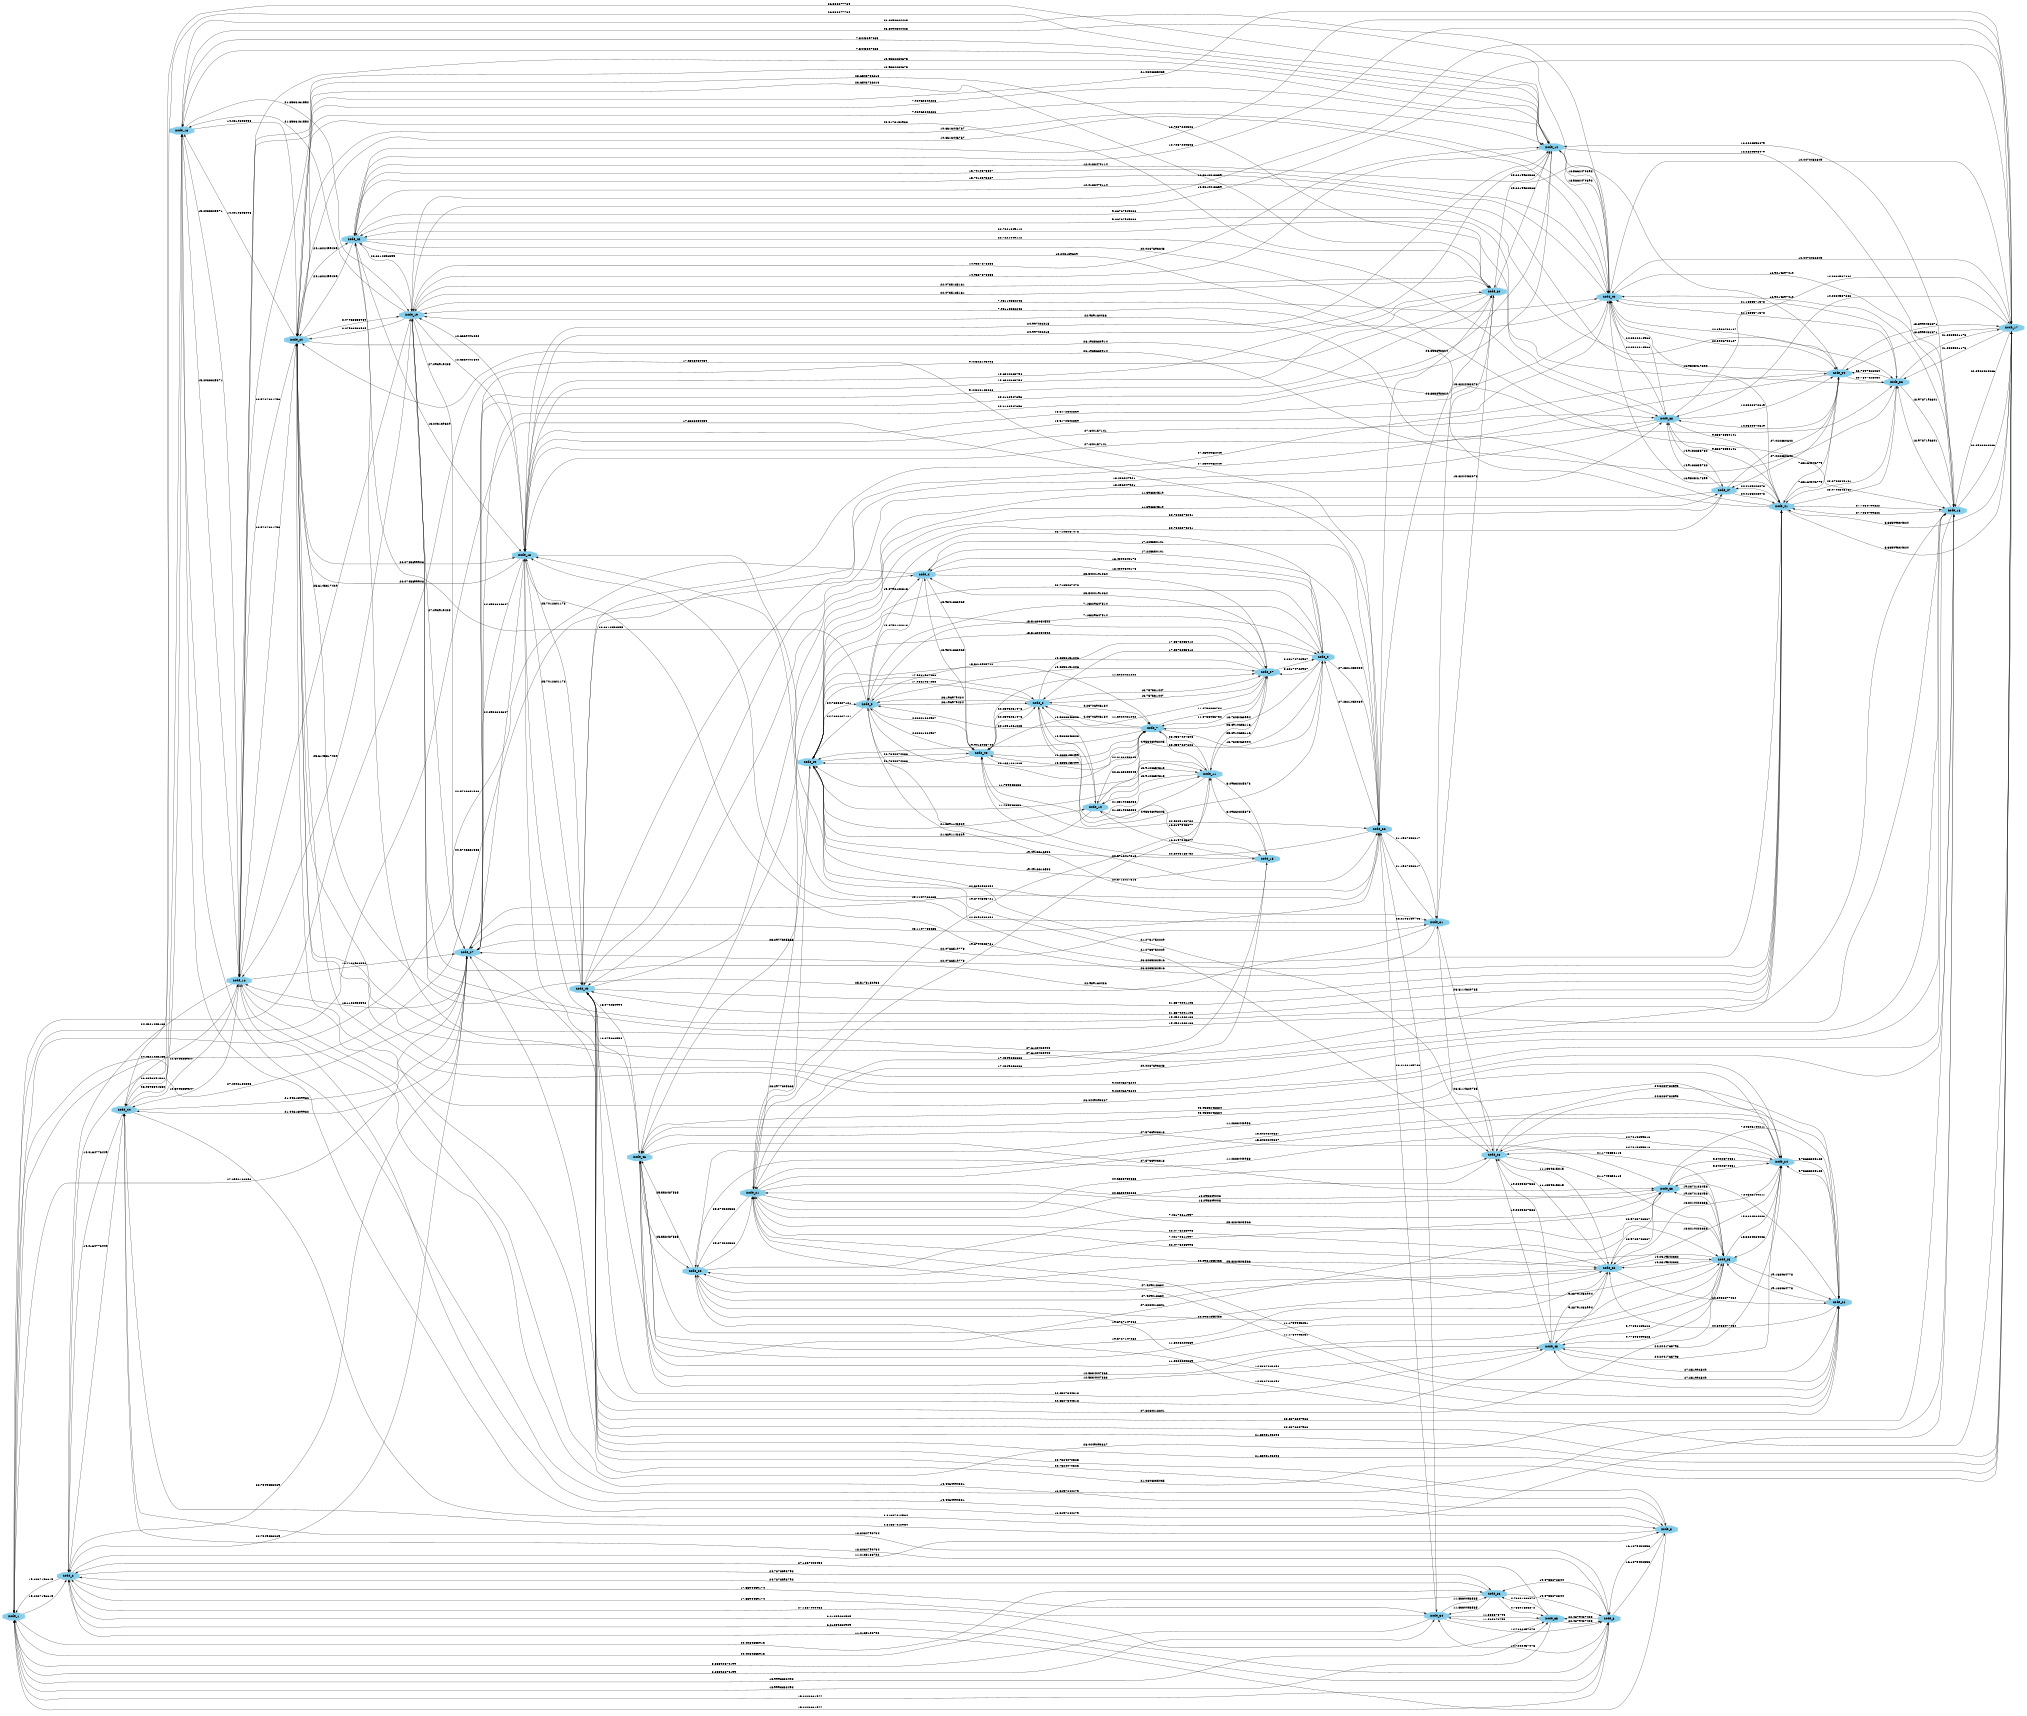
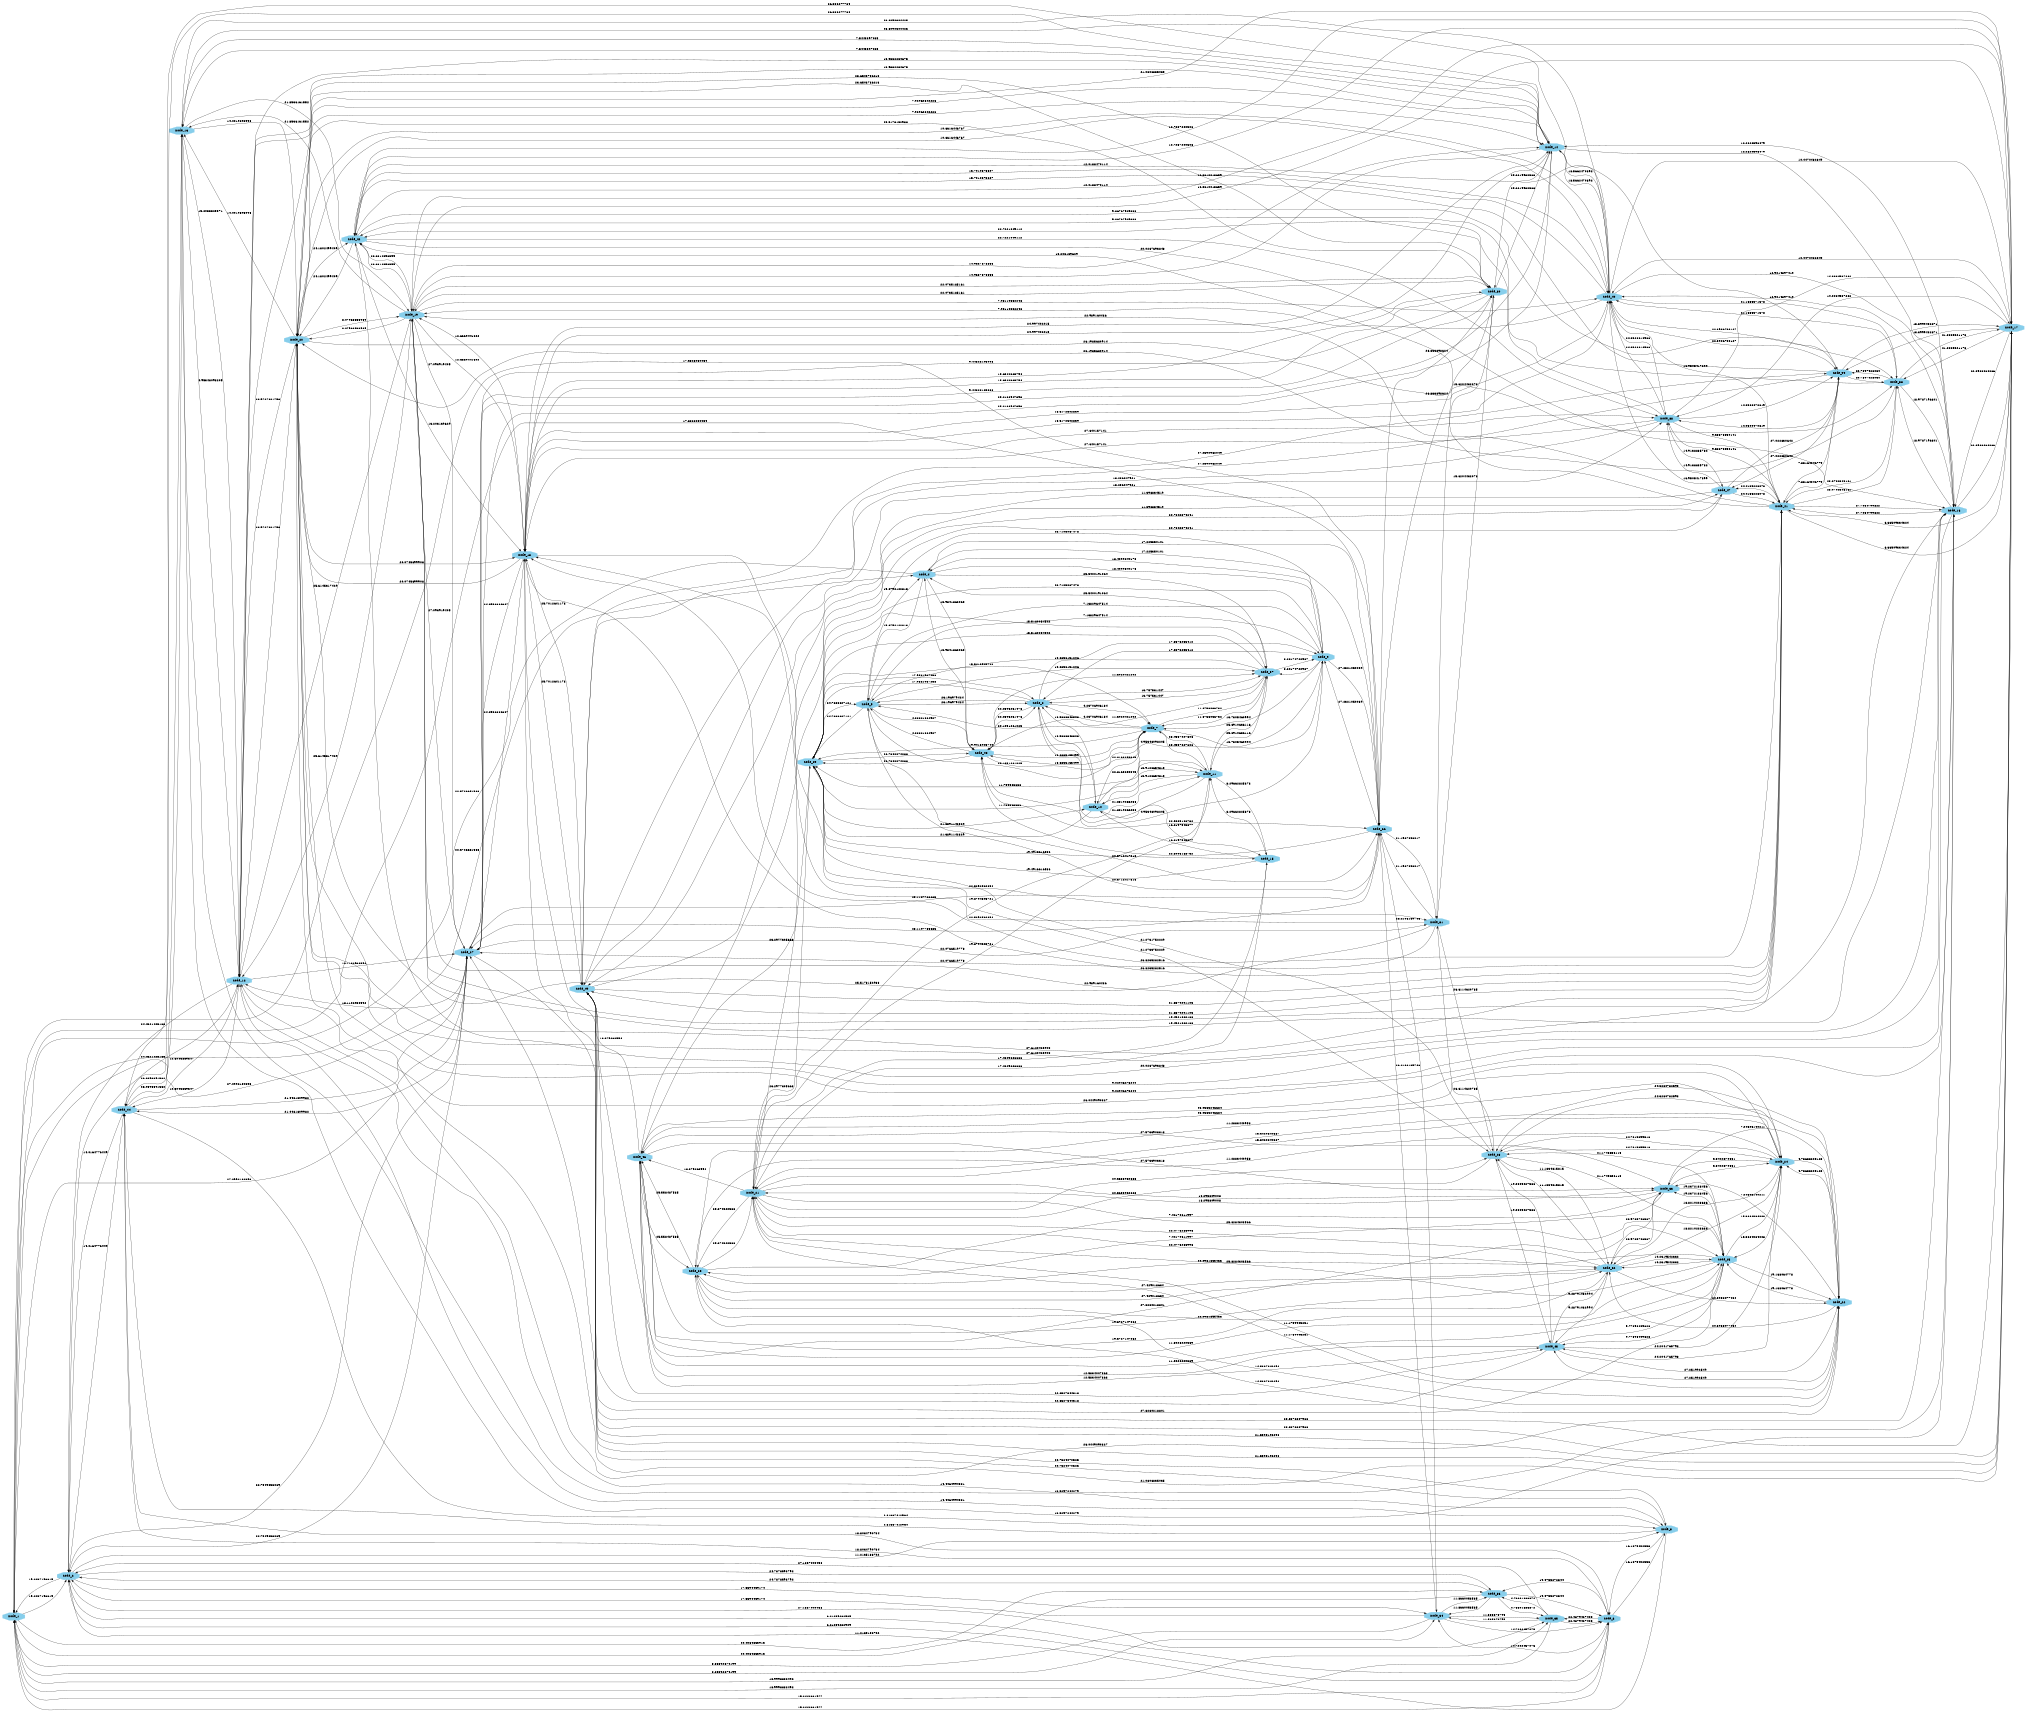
(210, 380) -> (210, 380)
(462, 612) -> (392, 269)
(630, 1065) -> (697, 1175)
